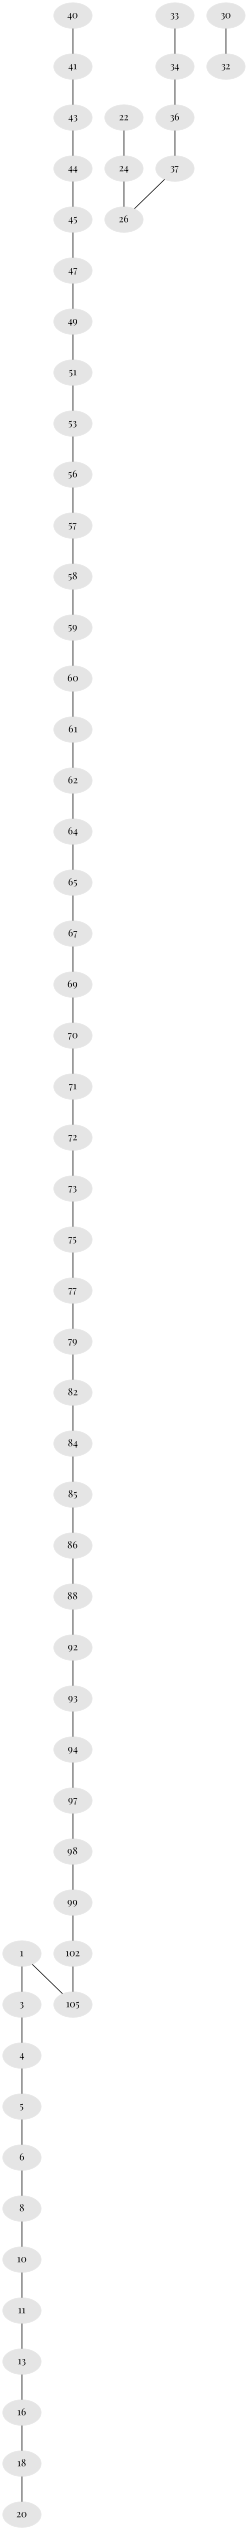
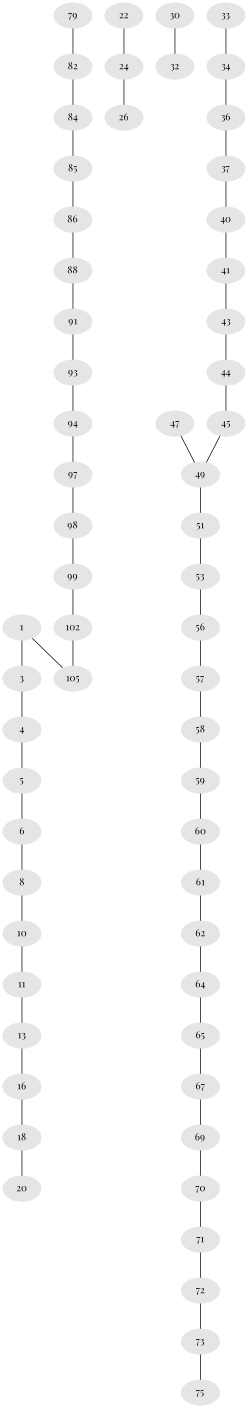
(150, 194) -> (226, 194)
(73, 245) -> (213, 449)
(73, 1291) -> none
(73, 1648) -> (73, 322)
